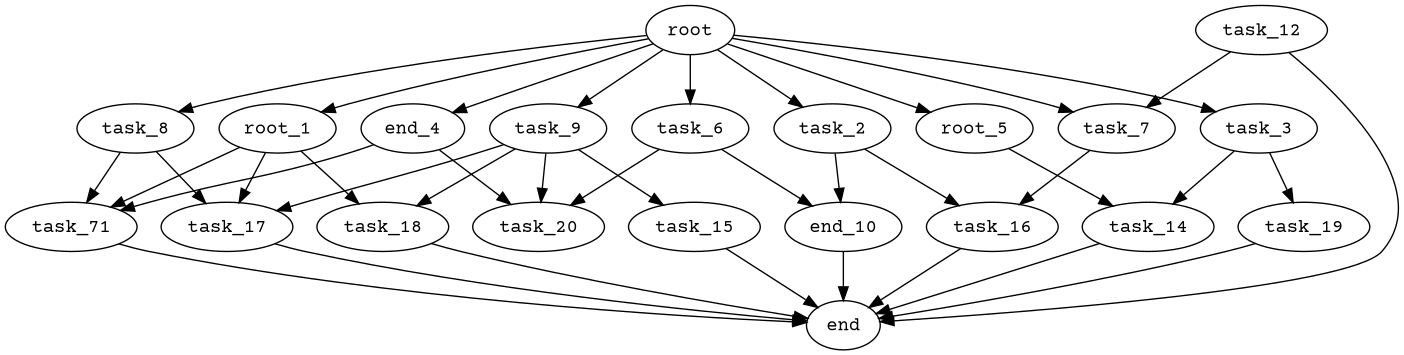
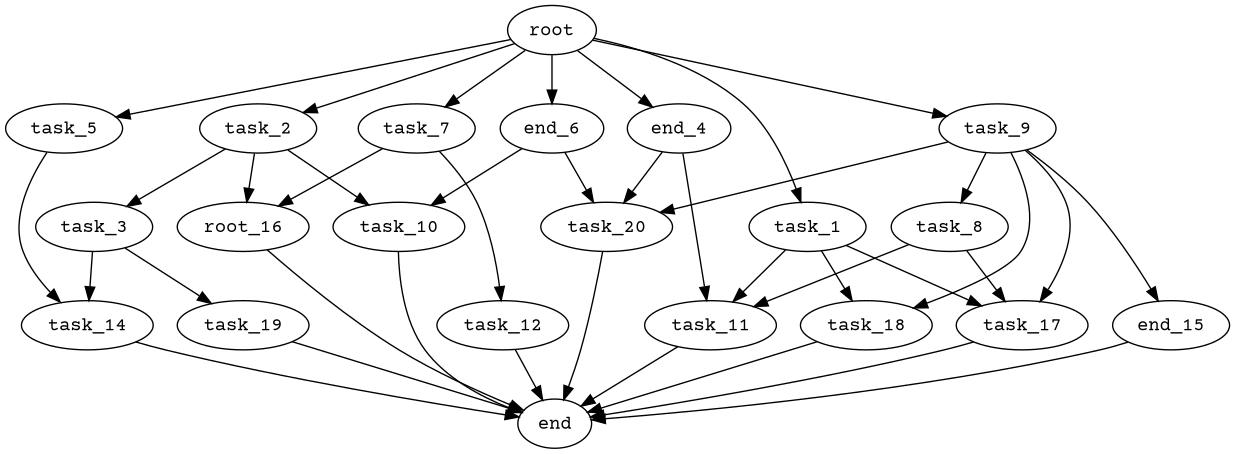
(418, 64) -> (977, 172)
(969, 64) -> (182, 174)
(1194, 76) -> (482, 213)
(278, 128) -> (808, 227)
(690, 128) -> (552, 128)
(975, 128) -> (64, 128)
(71, 227) -> (711, 325)
(694, 227) -> (1171, 325)
(843, 227) -> (399, 227)
(992, 227) -> (243, 227)
none -> (588, 320)
